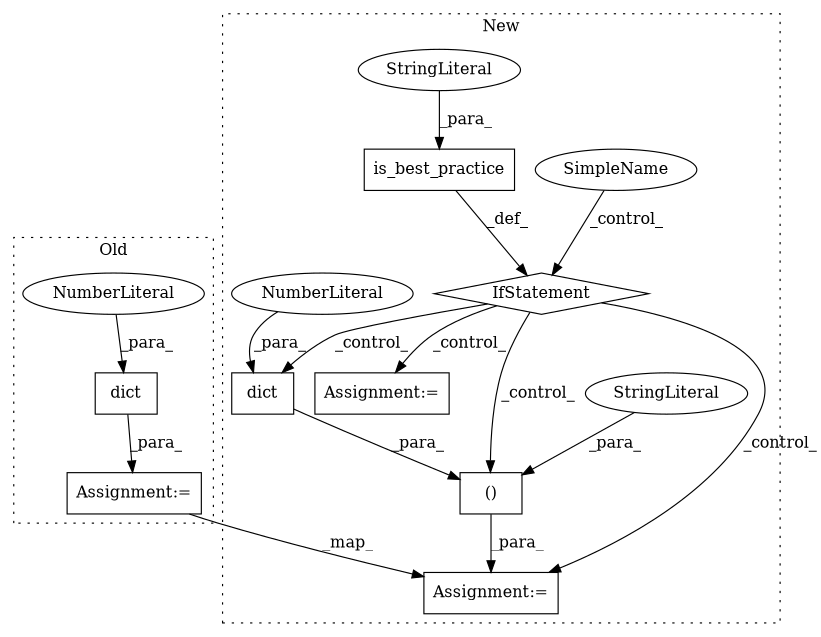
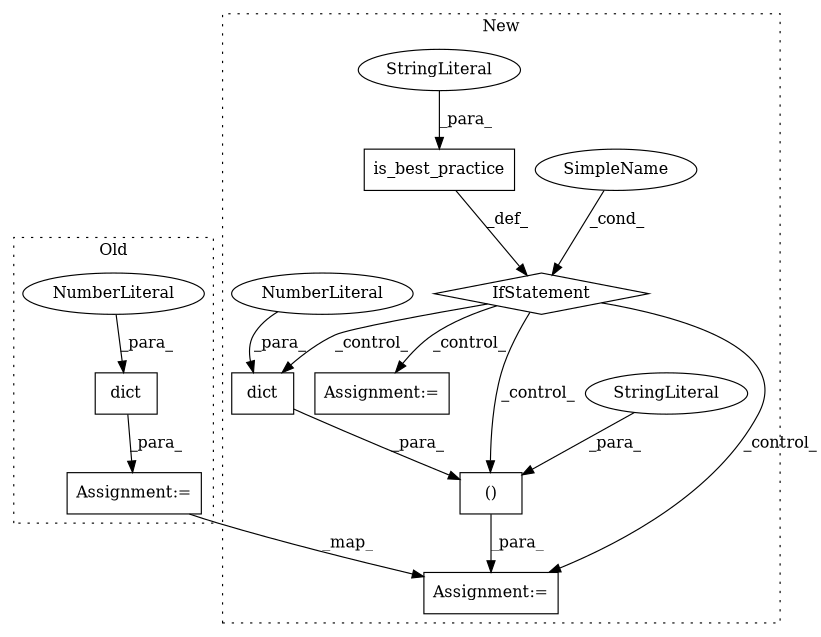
(626, 220) -> (617, 220)
